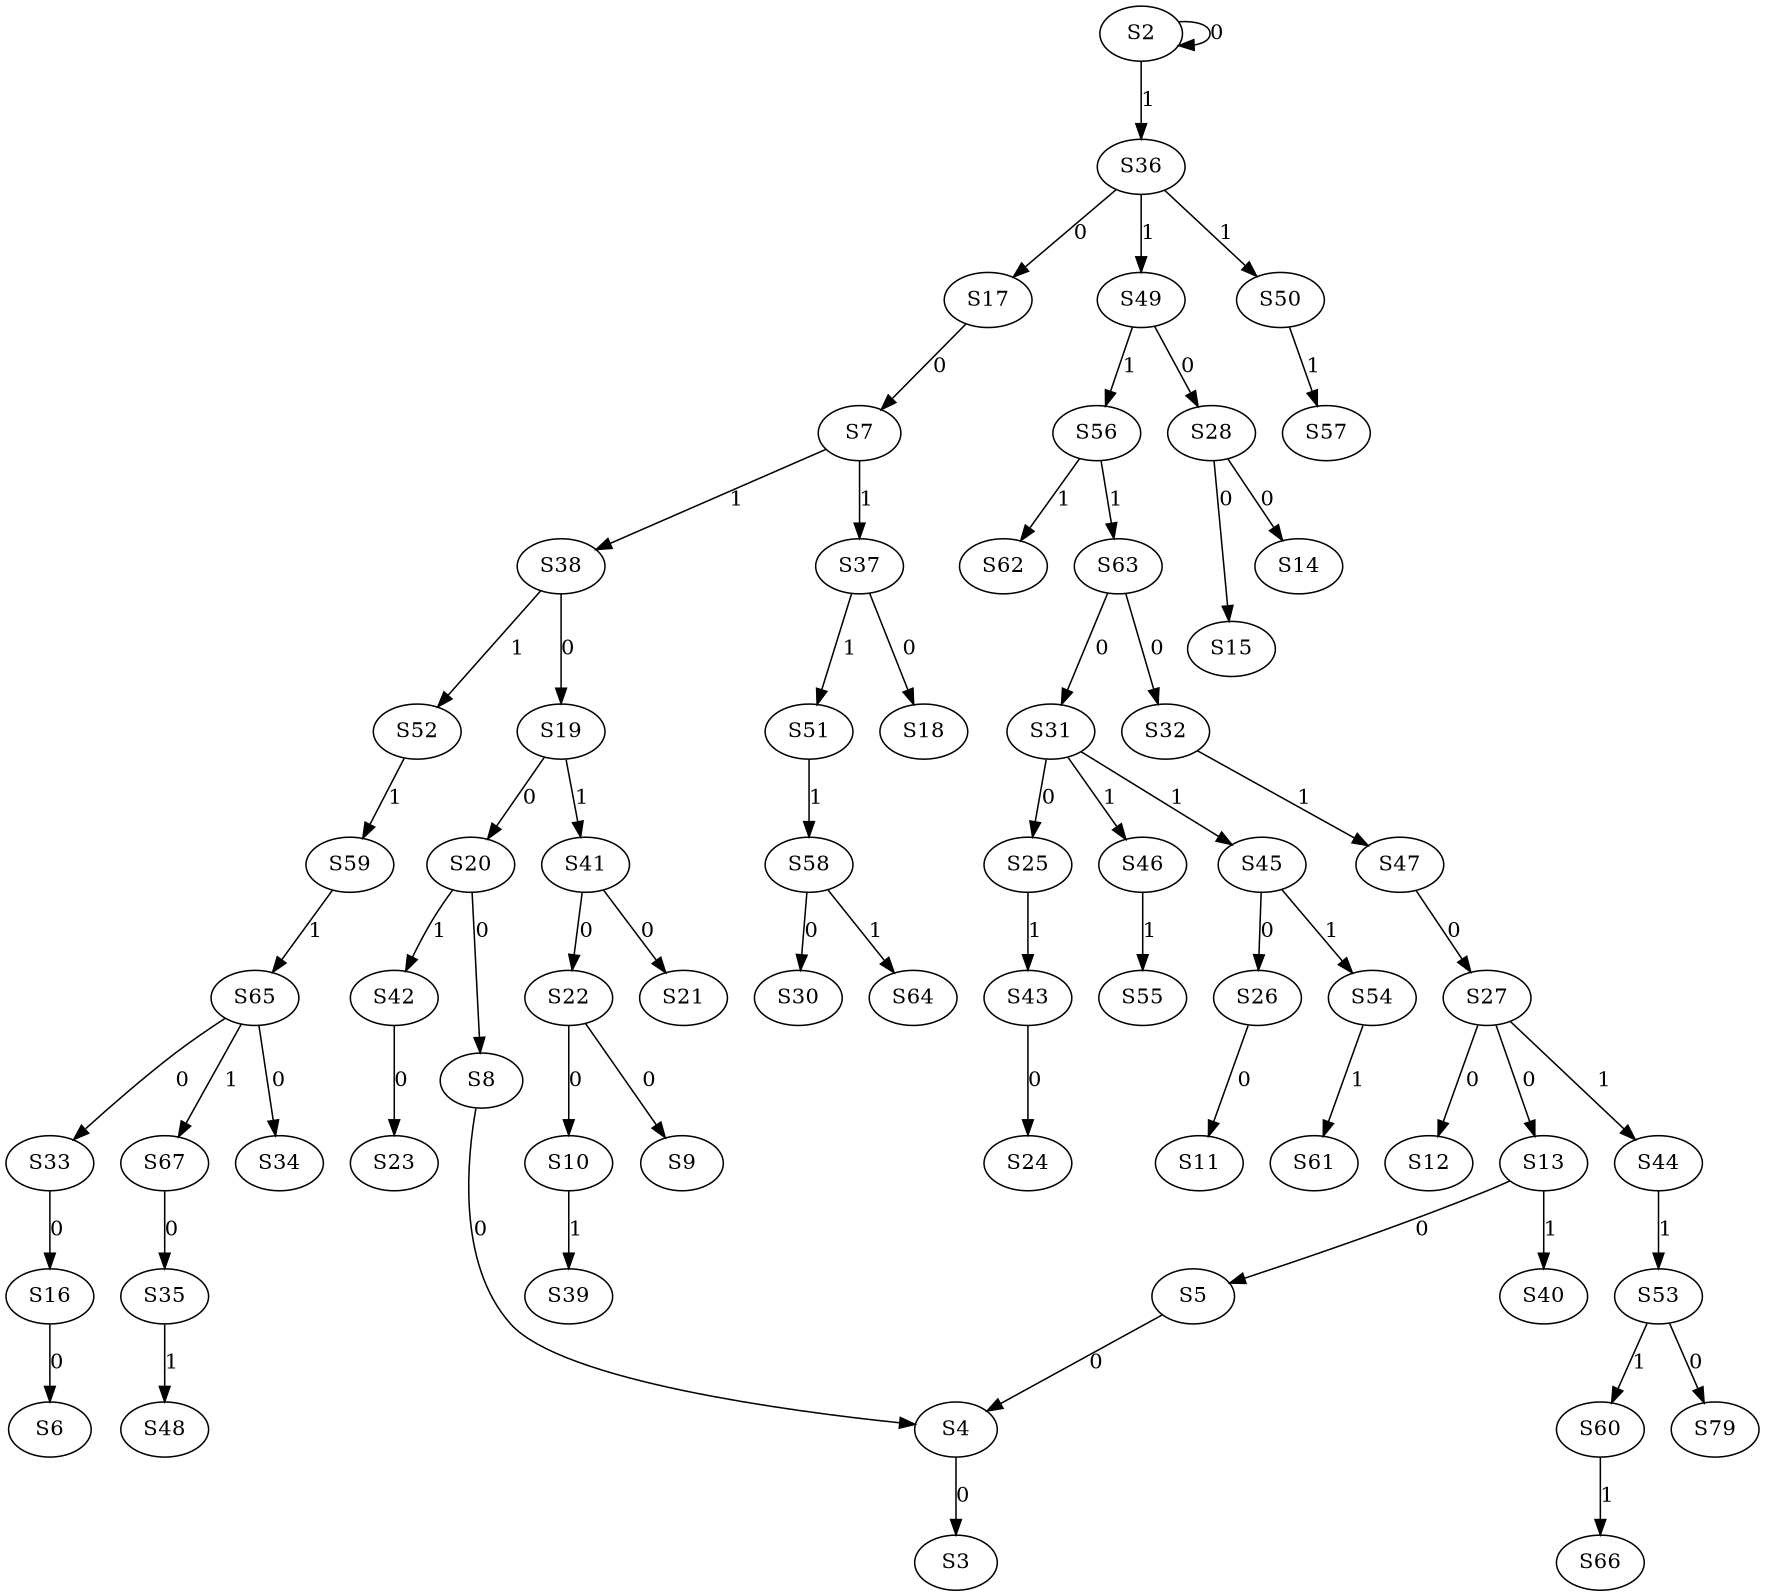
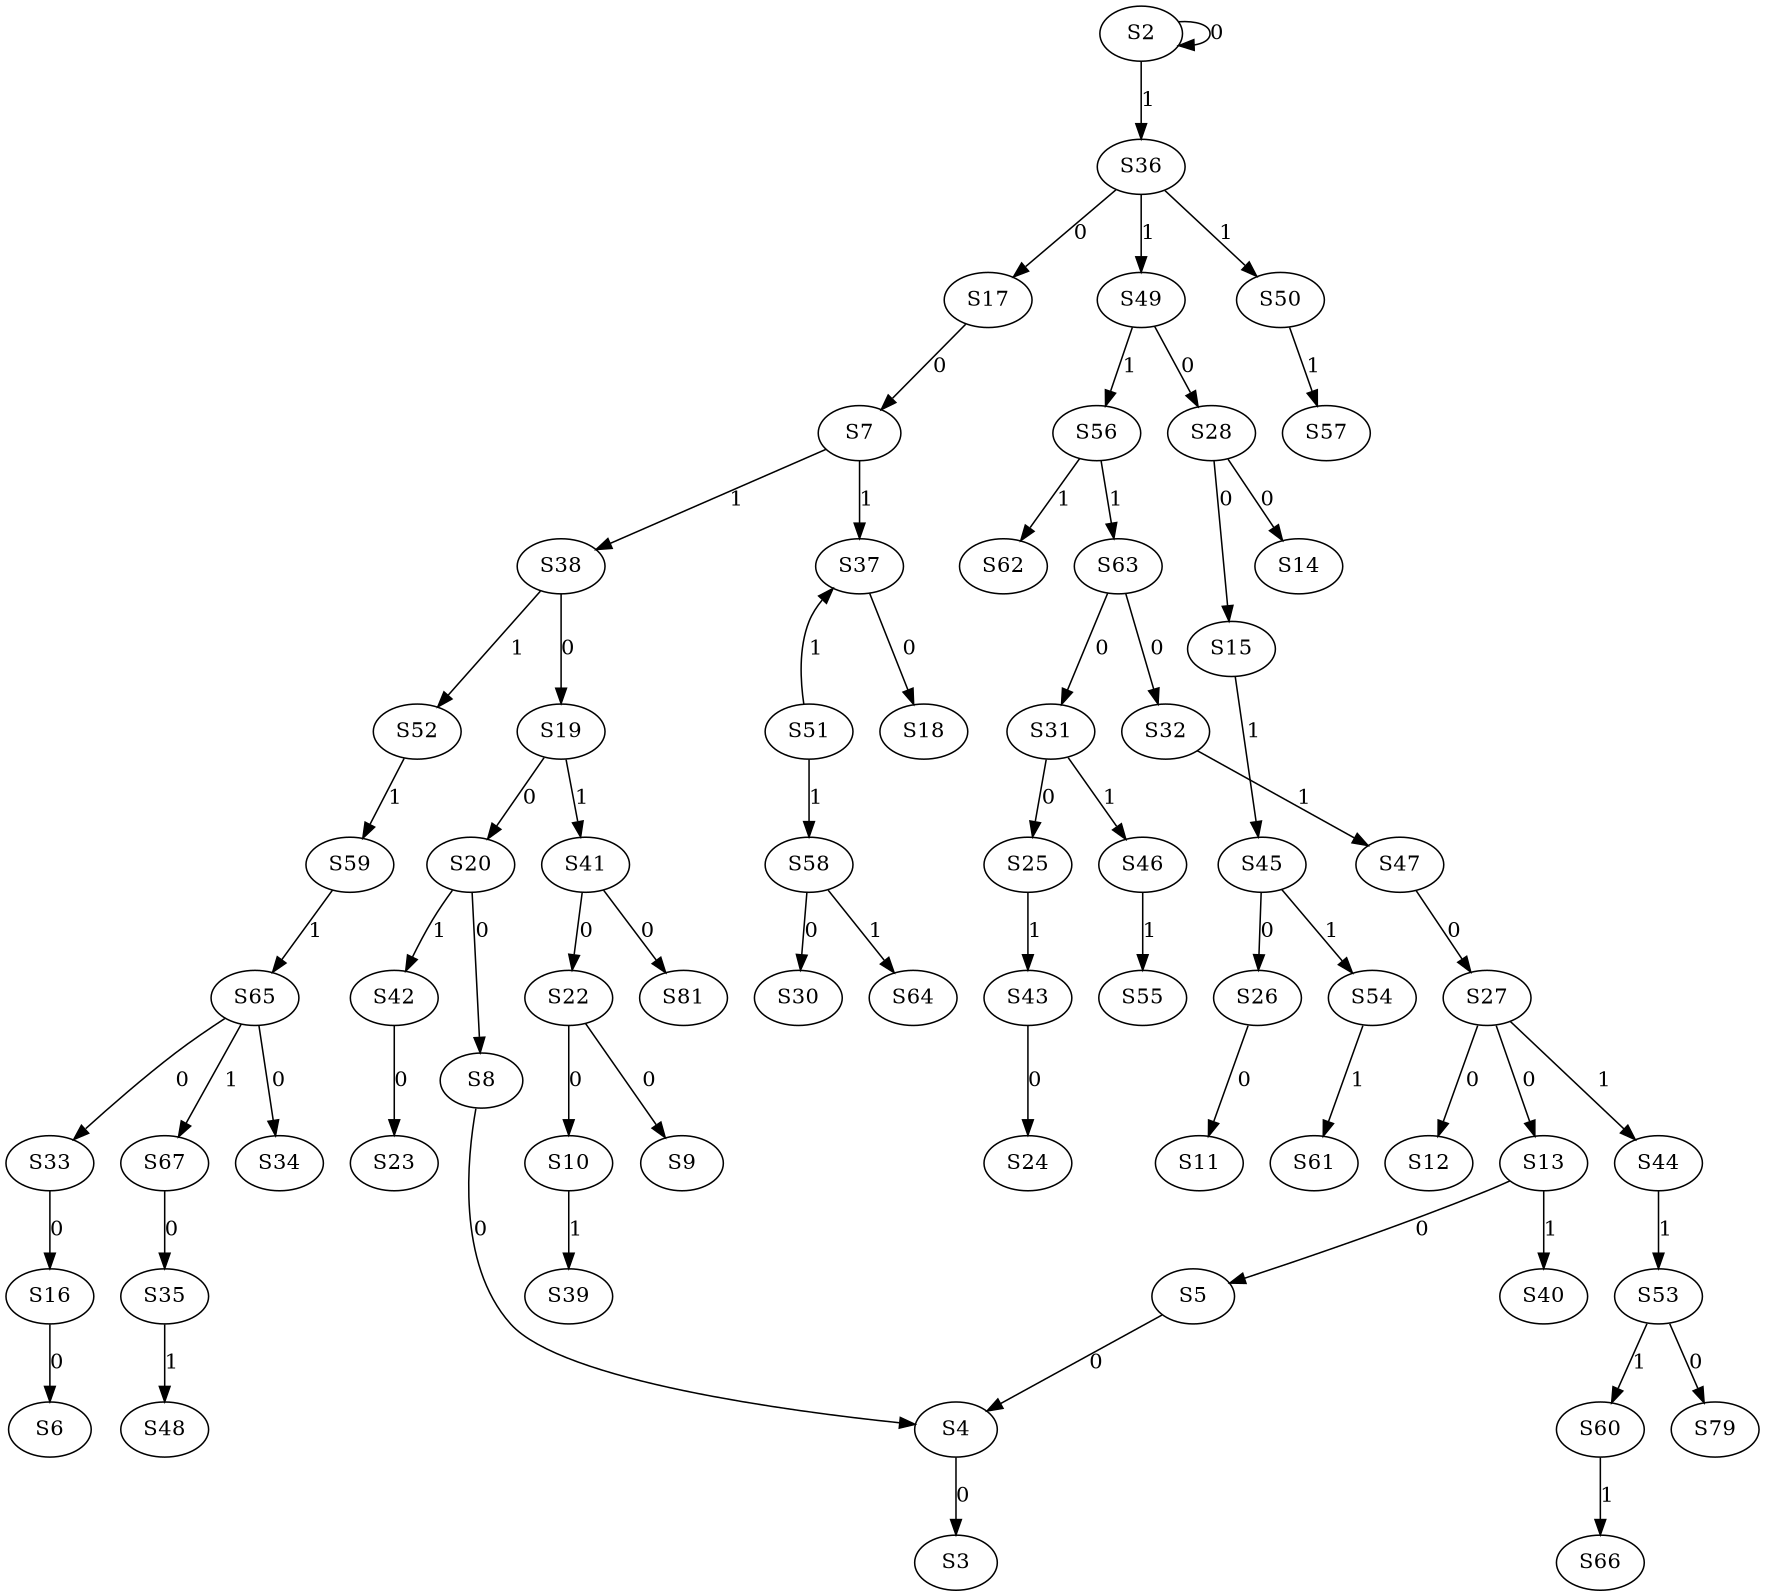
(837, 642) -> (802, 650)
(1150, 794) -> (1246, 749)
(684, 998) -> (684, 998)
